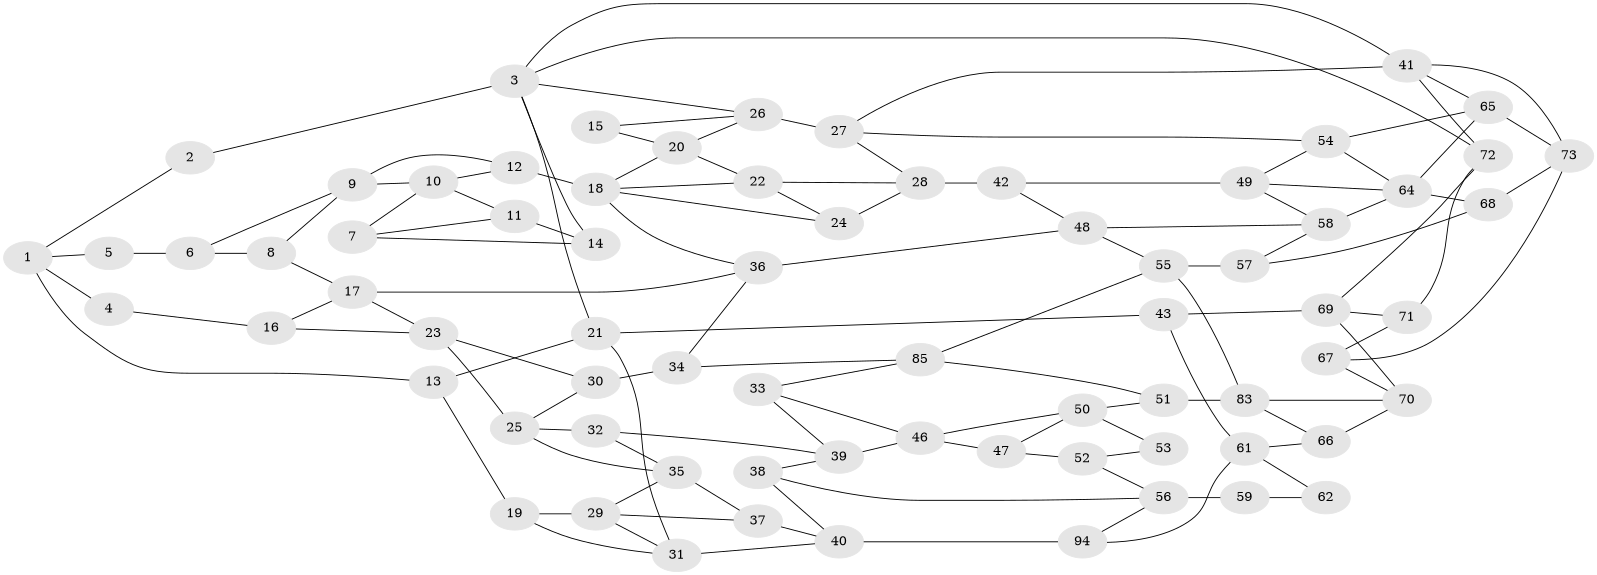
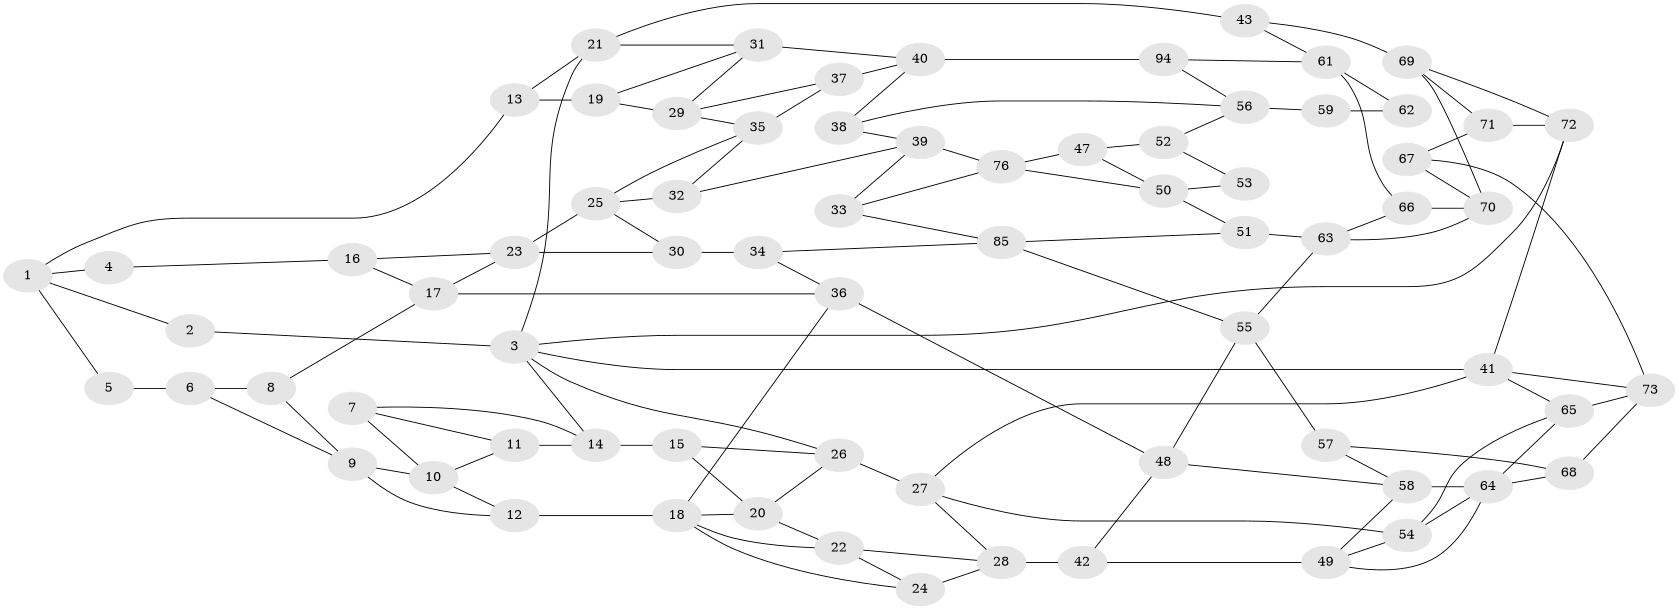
(1245, 400) -> (1326, 239)
(920, 438) -> (1001, 167)
none -> (637, 445)
